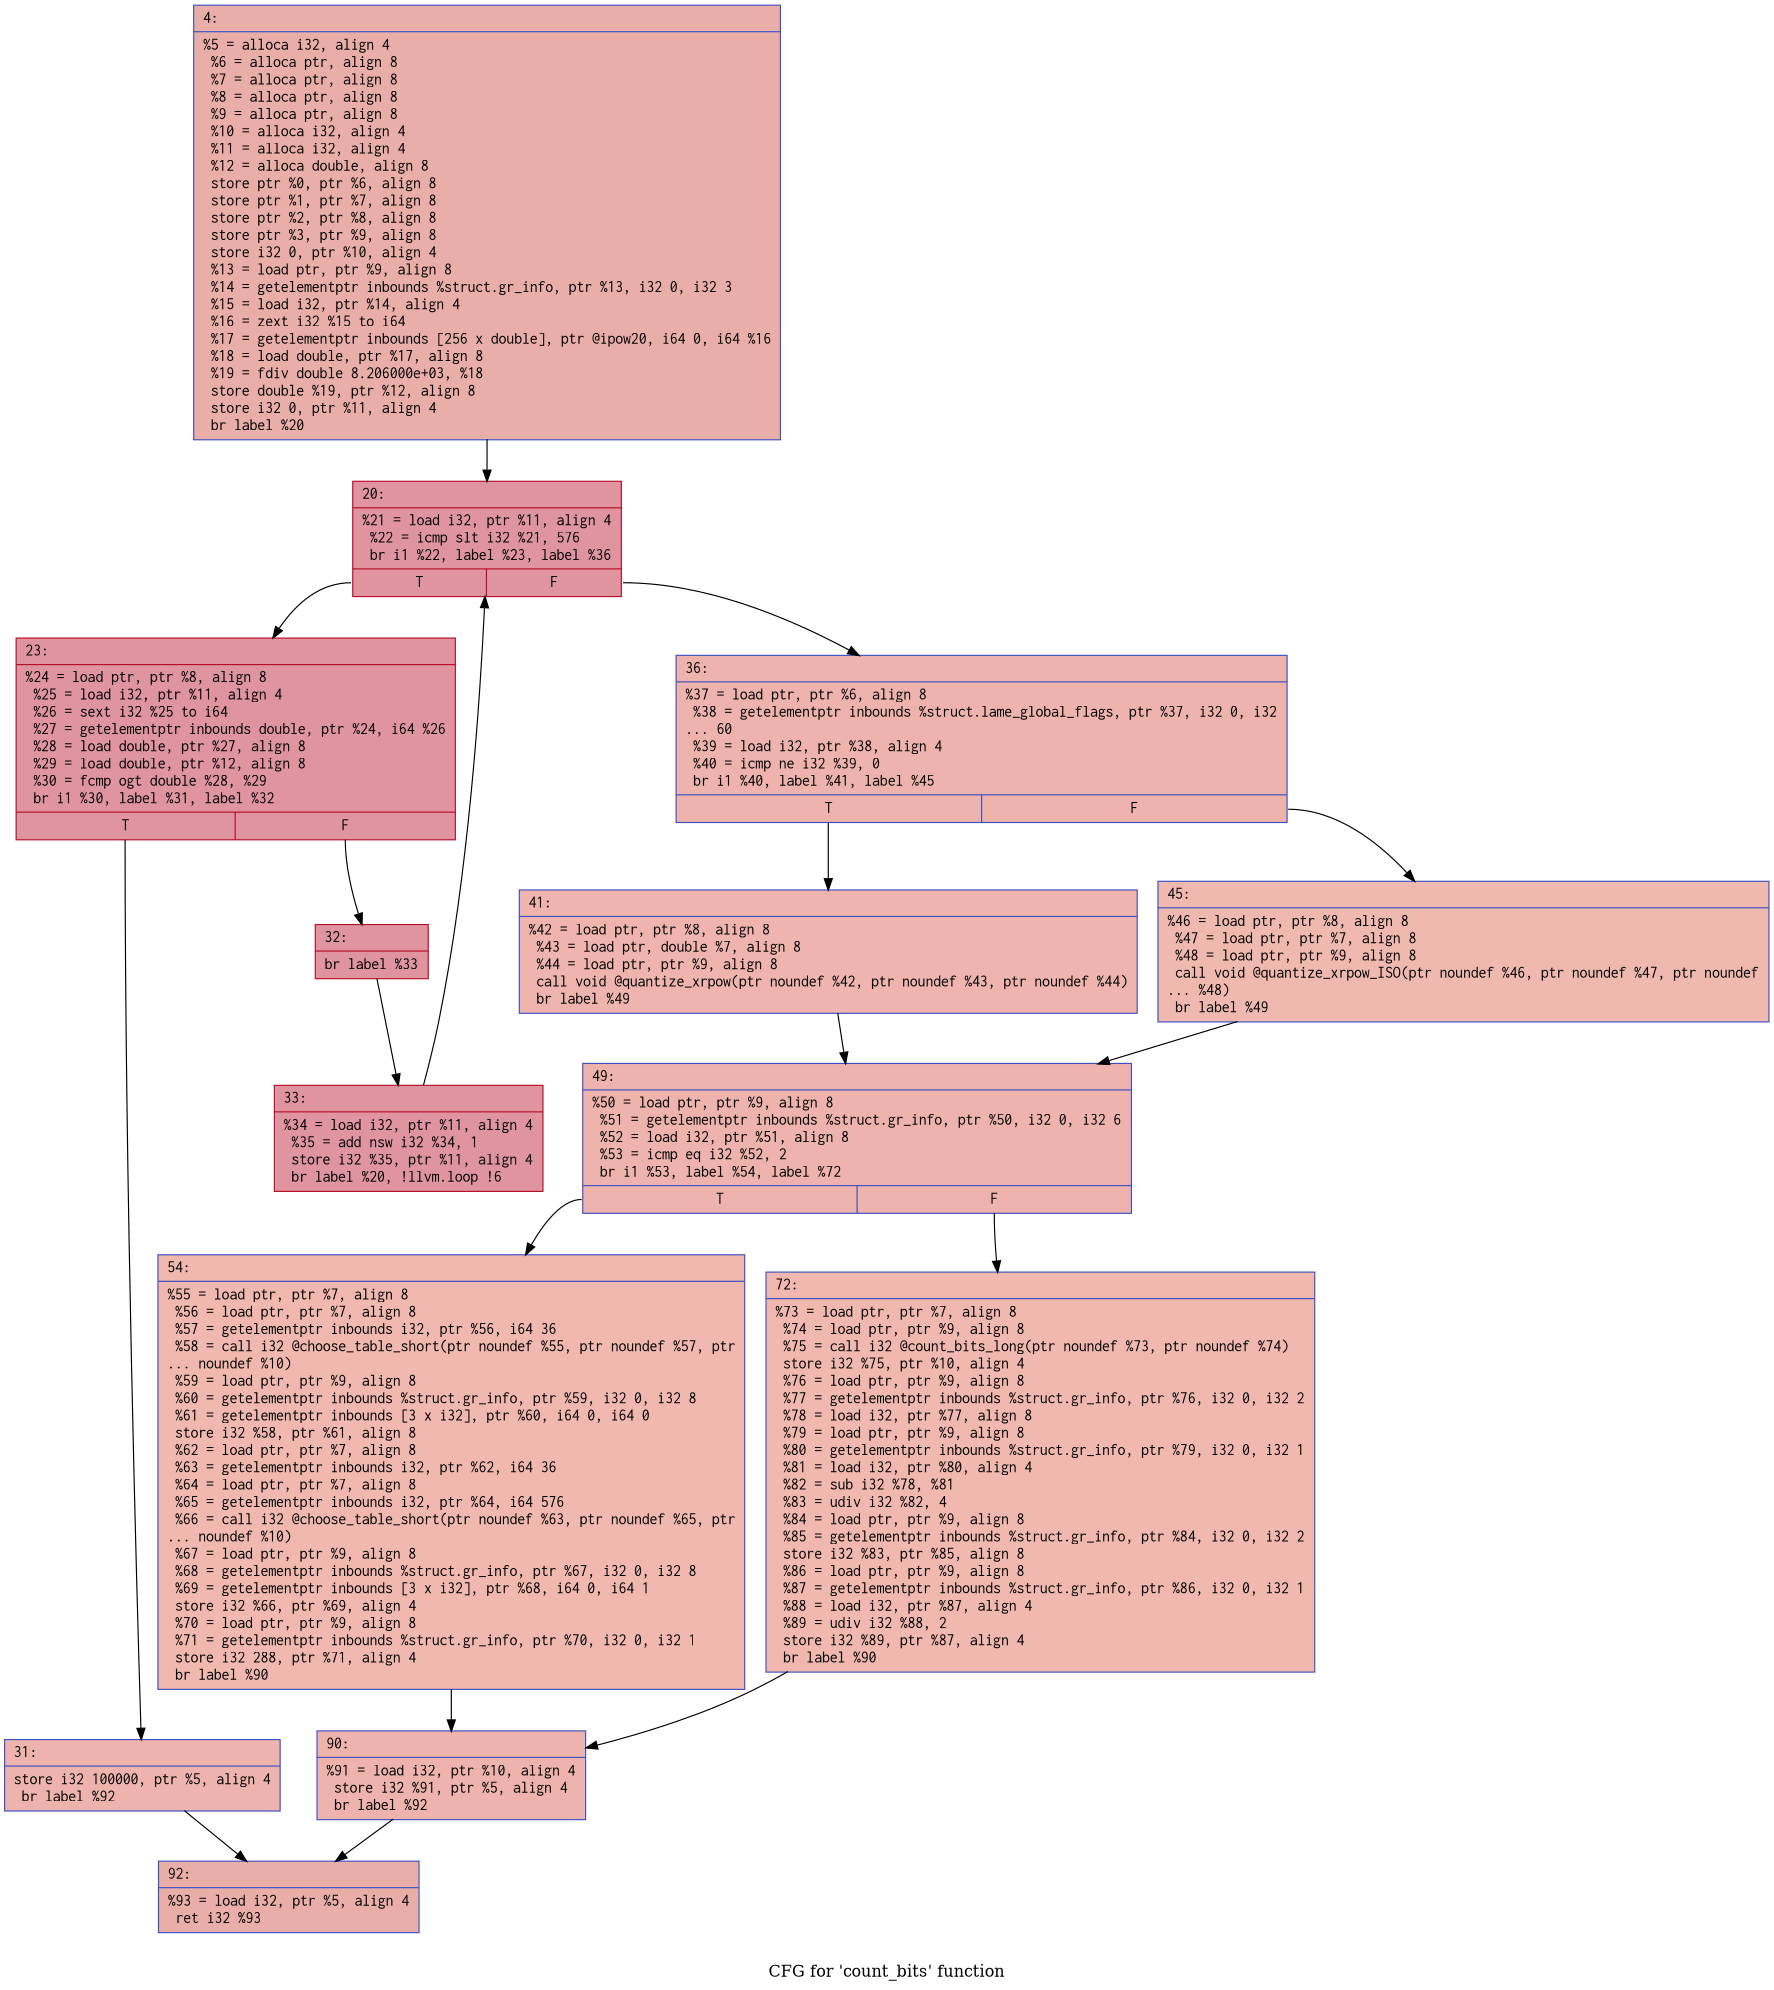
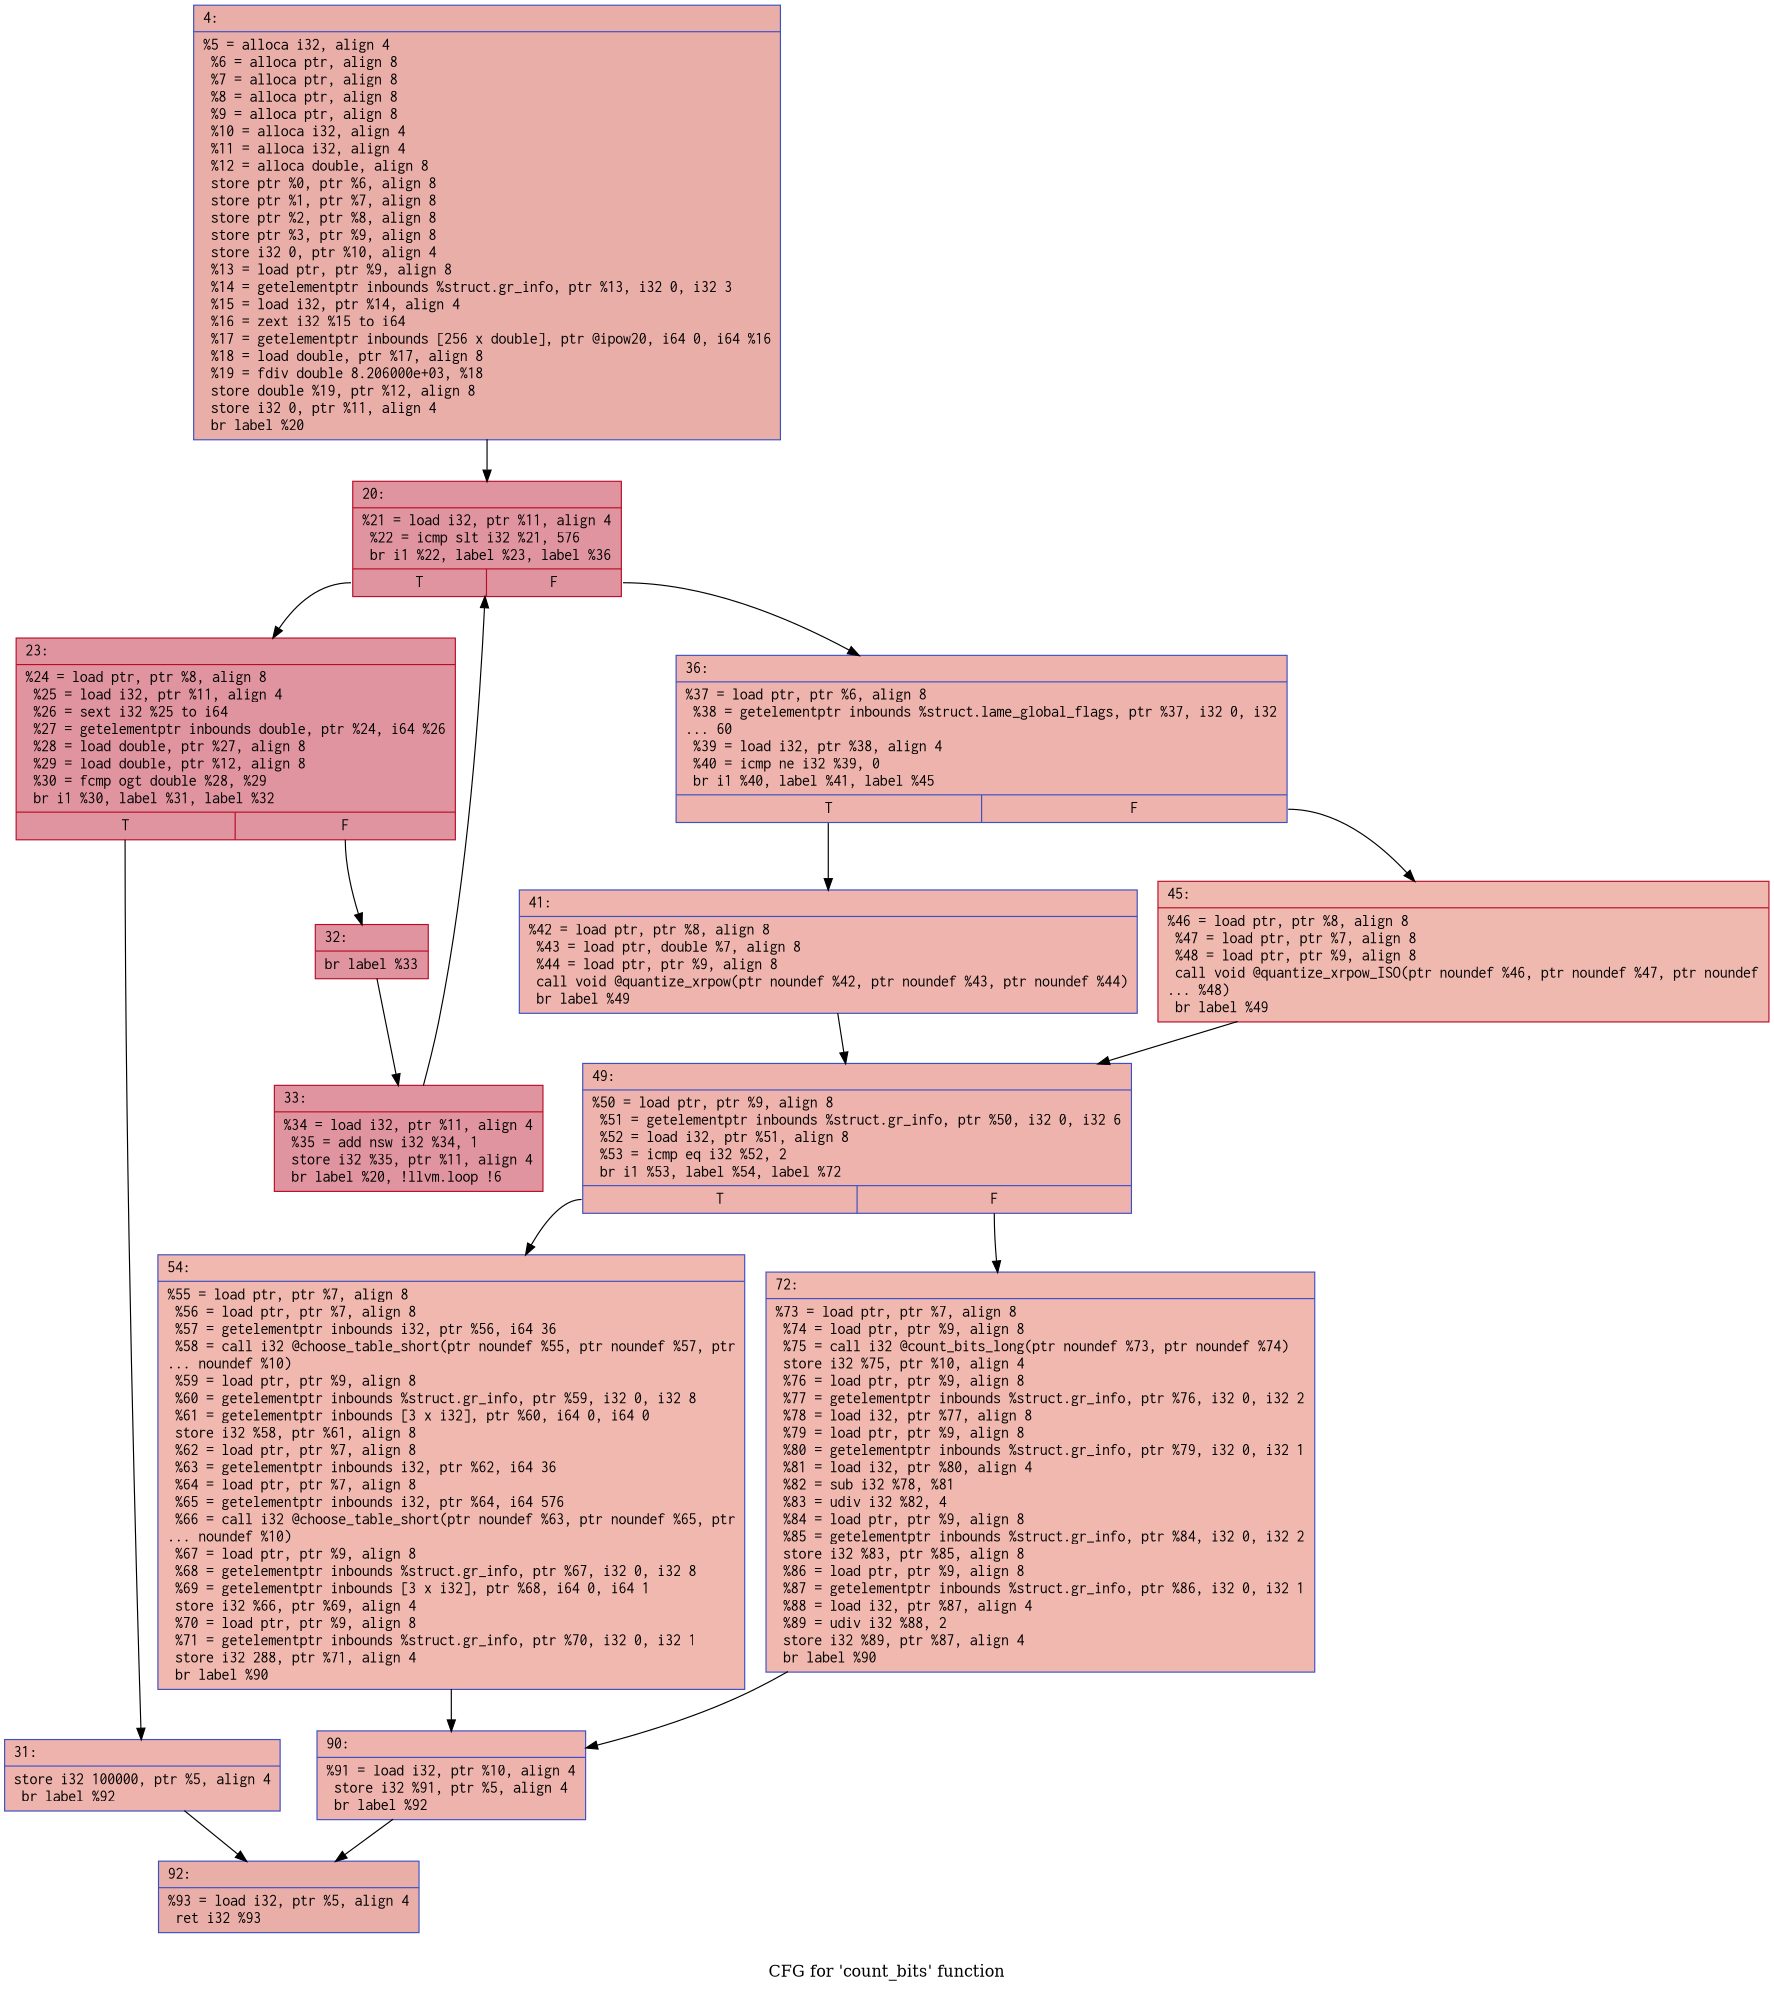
(1463, 952) -> (1463, 952)
